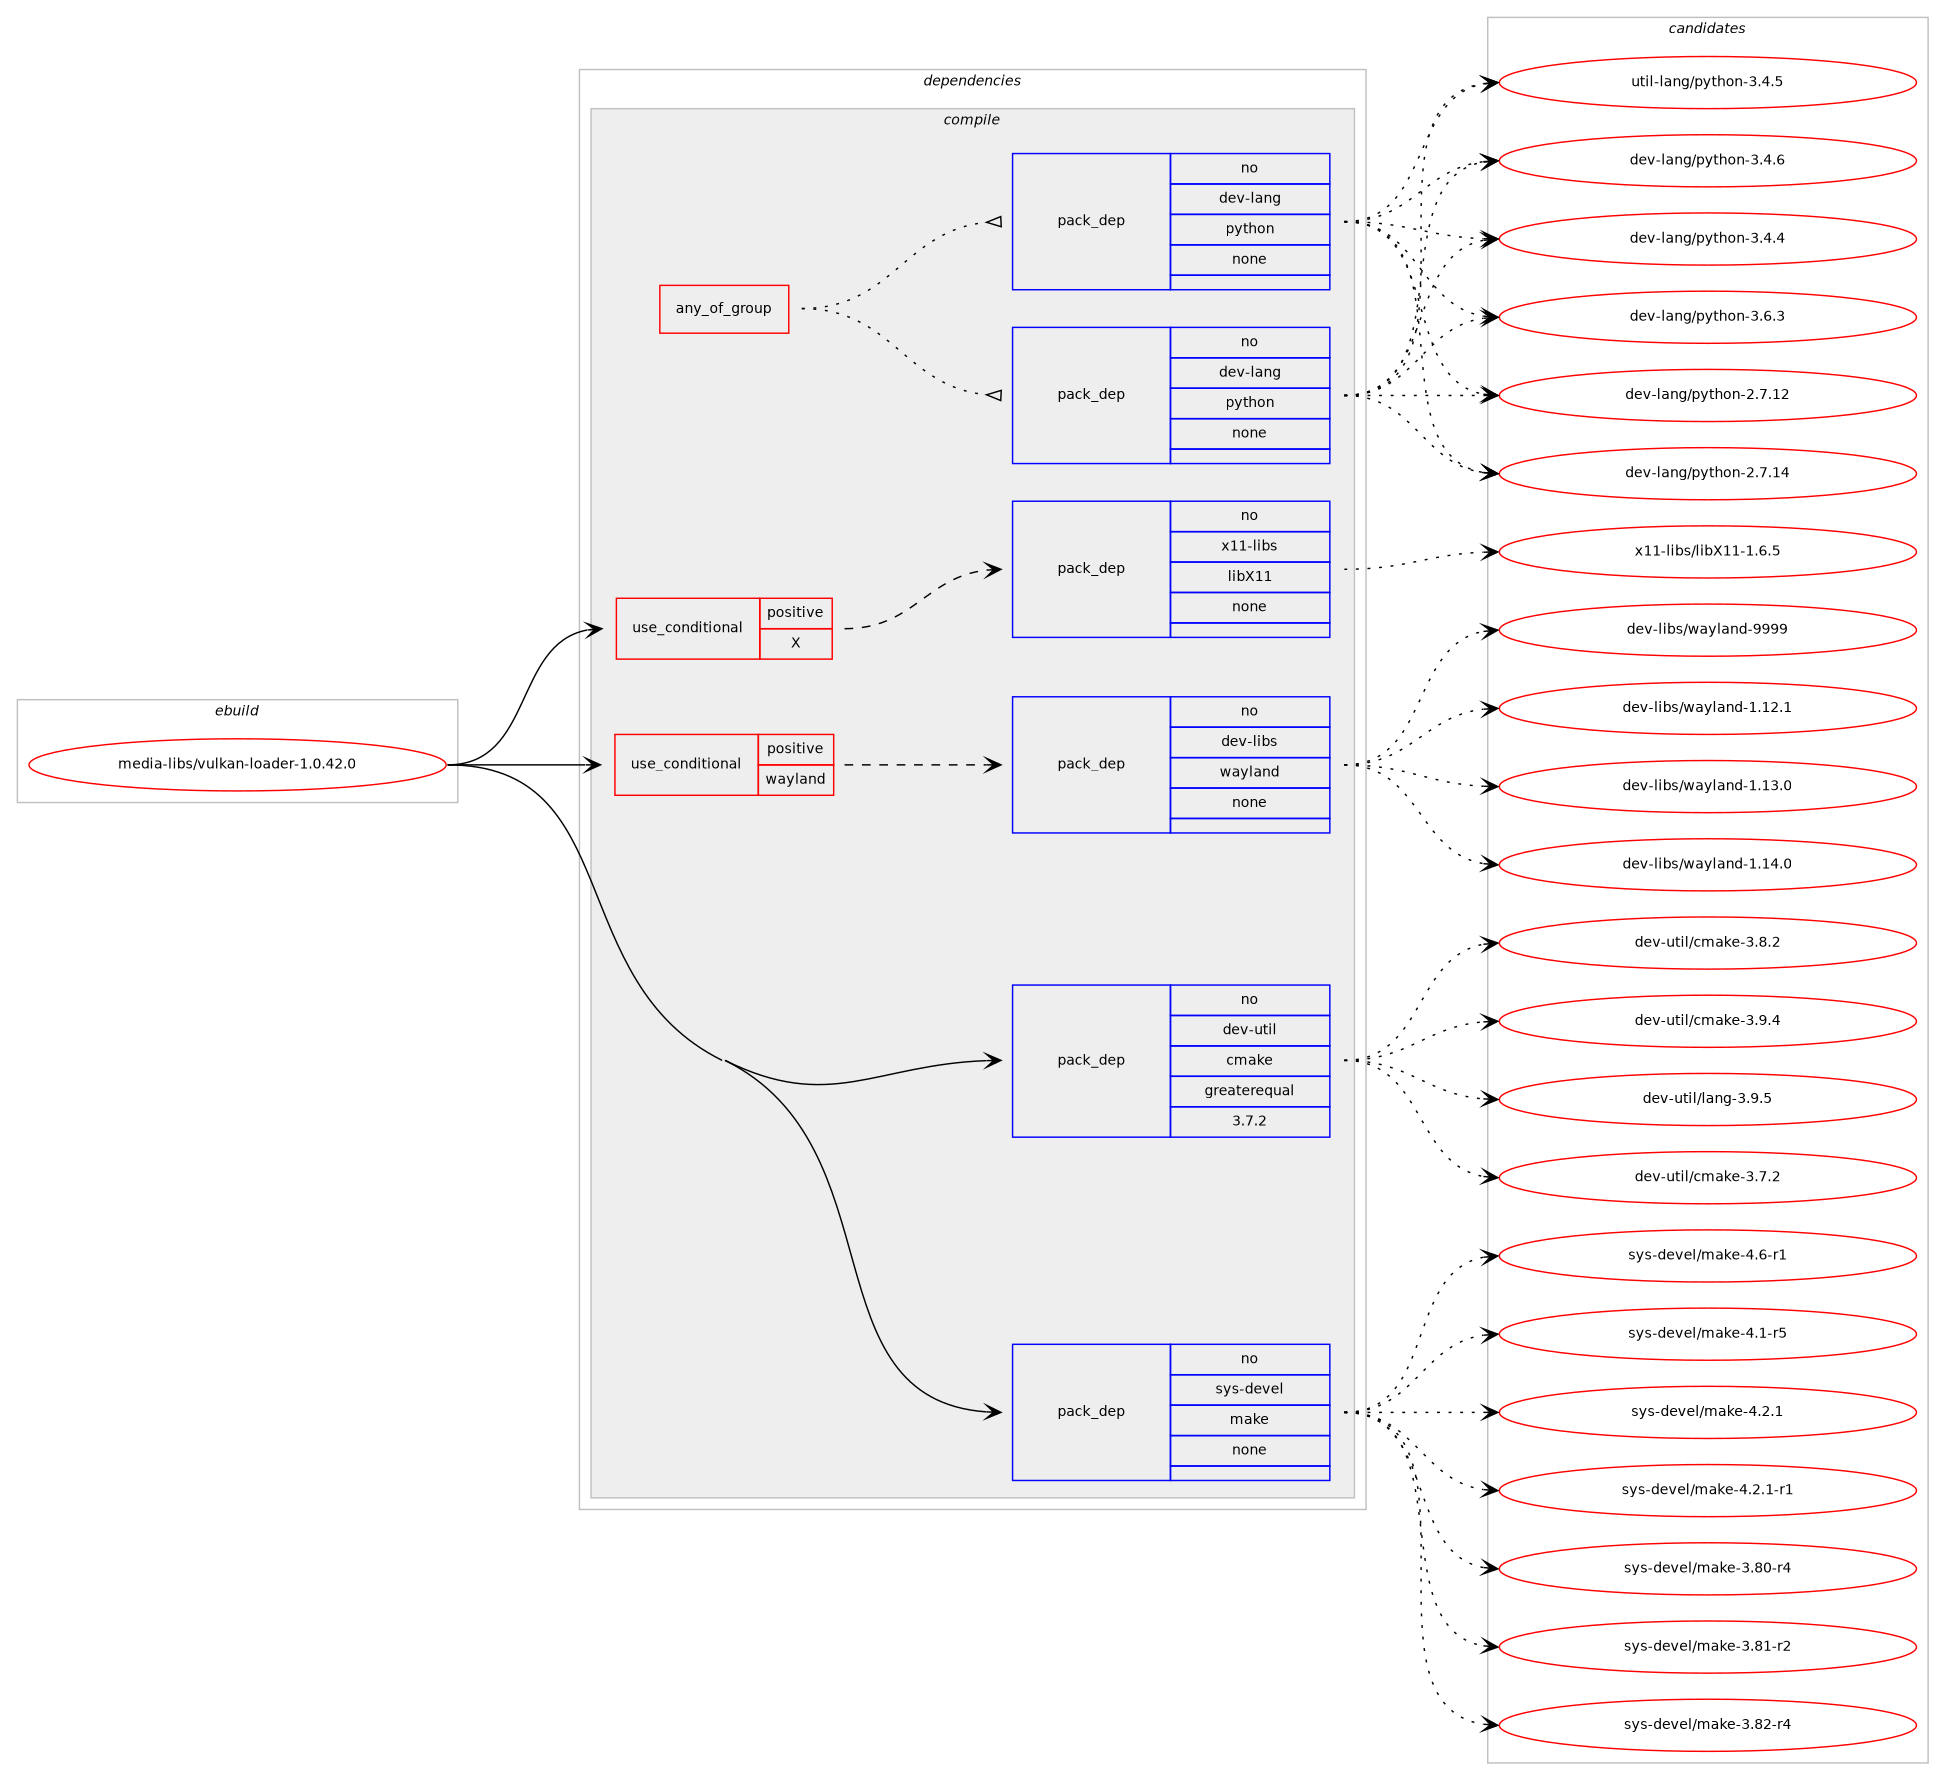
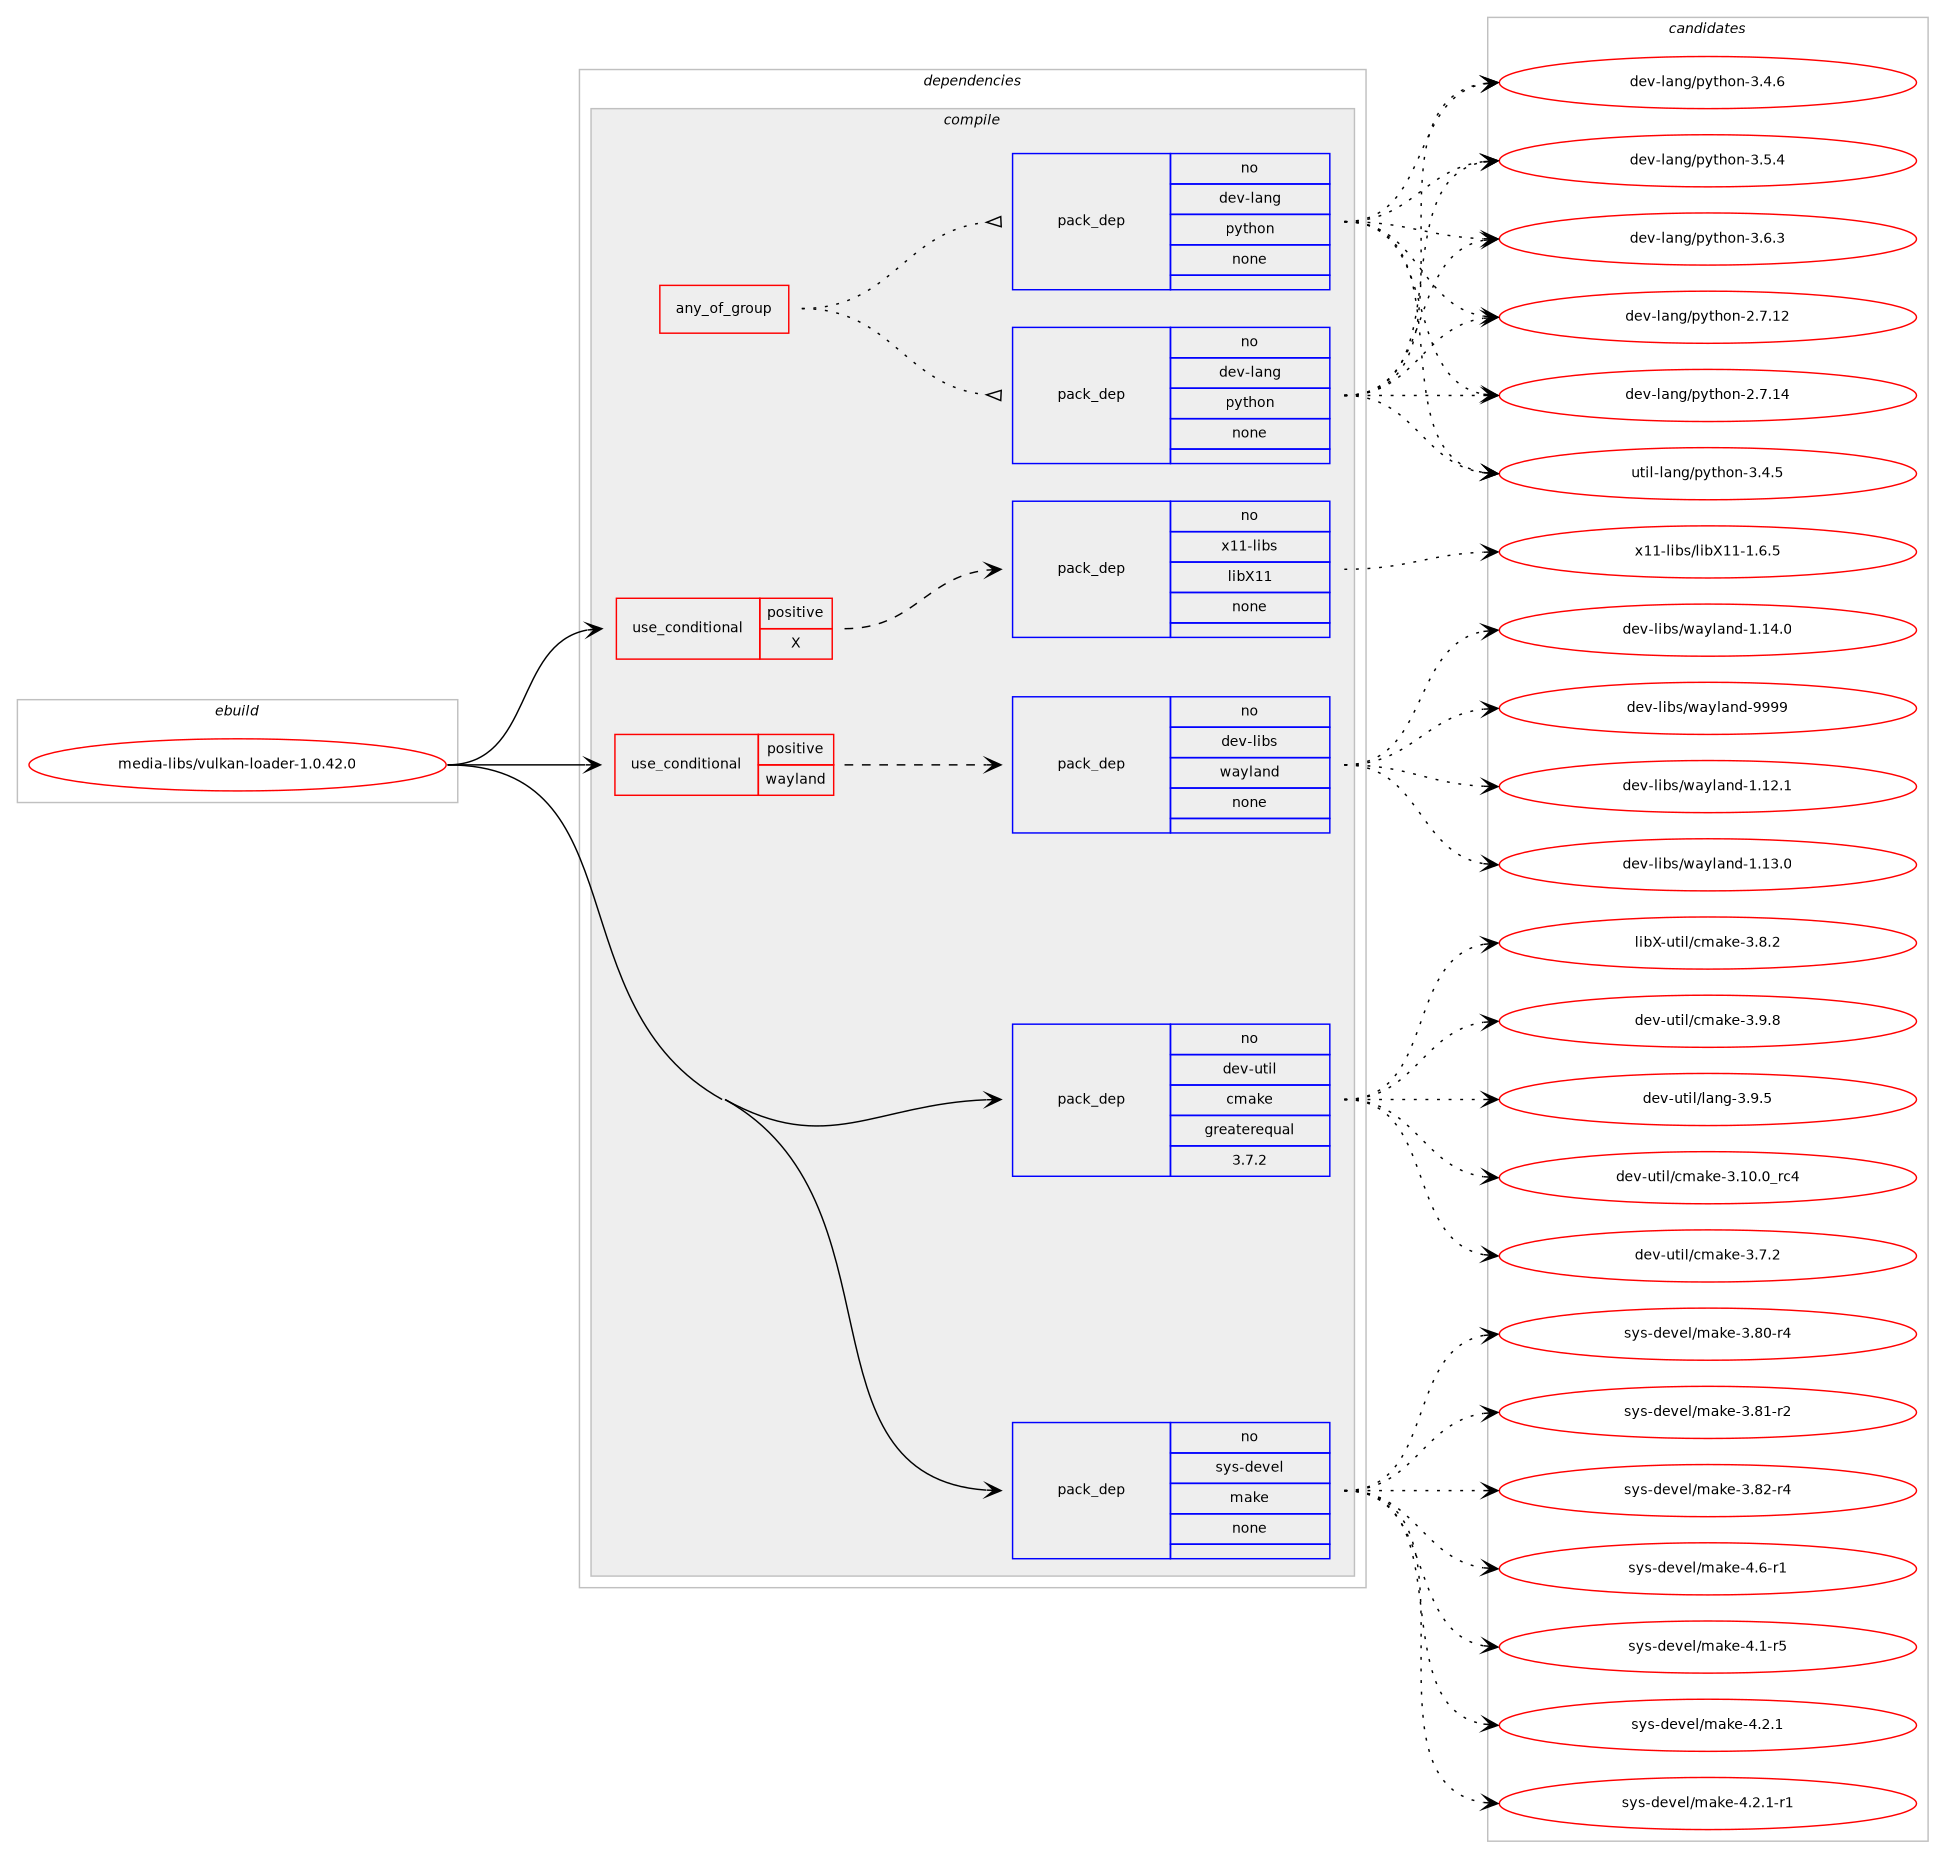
(1708, 239) -> (1708, 161)
(1708, 943) -> (1708, 943)
(1708, 1021) -> (1708, 1021)
none -> (1708, 1178)
